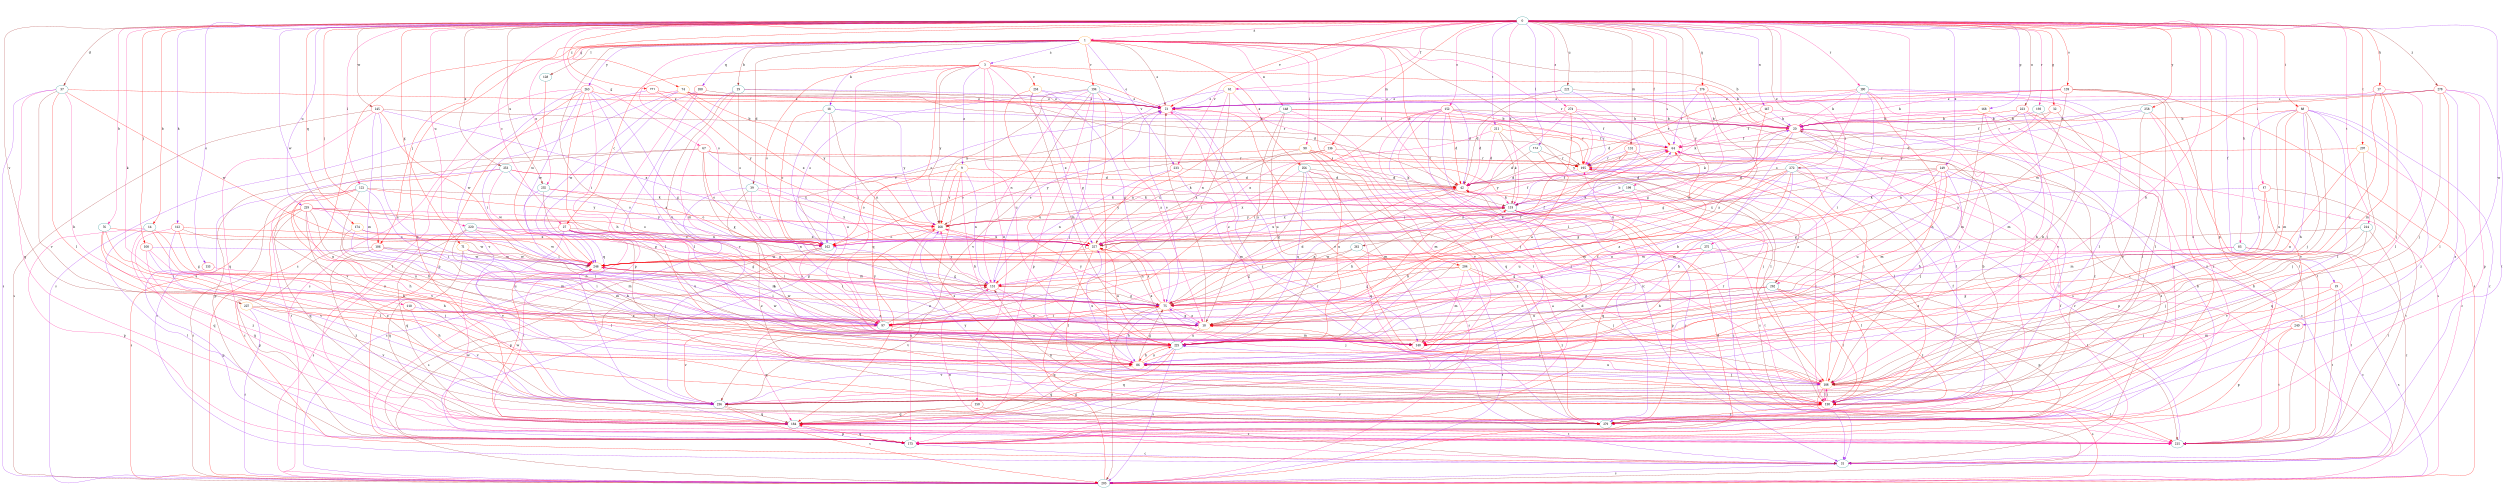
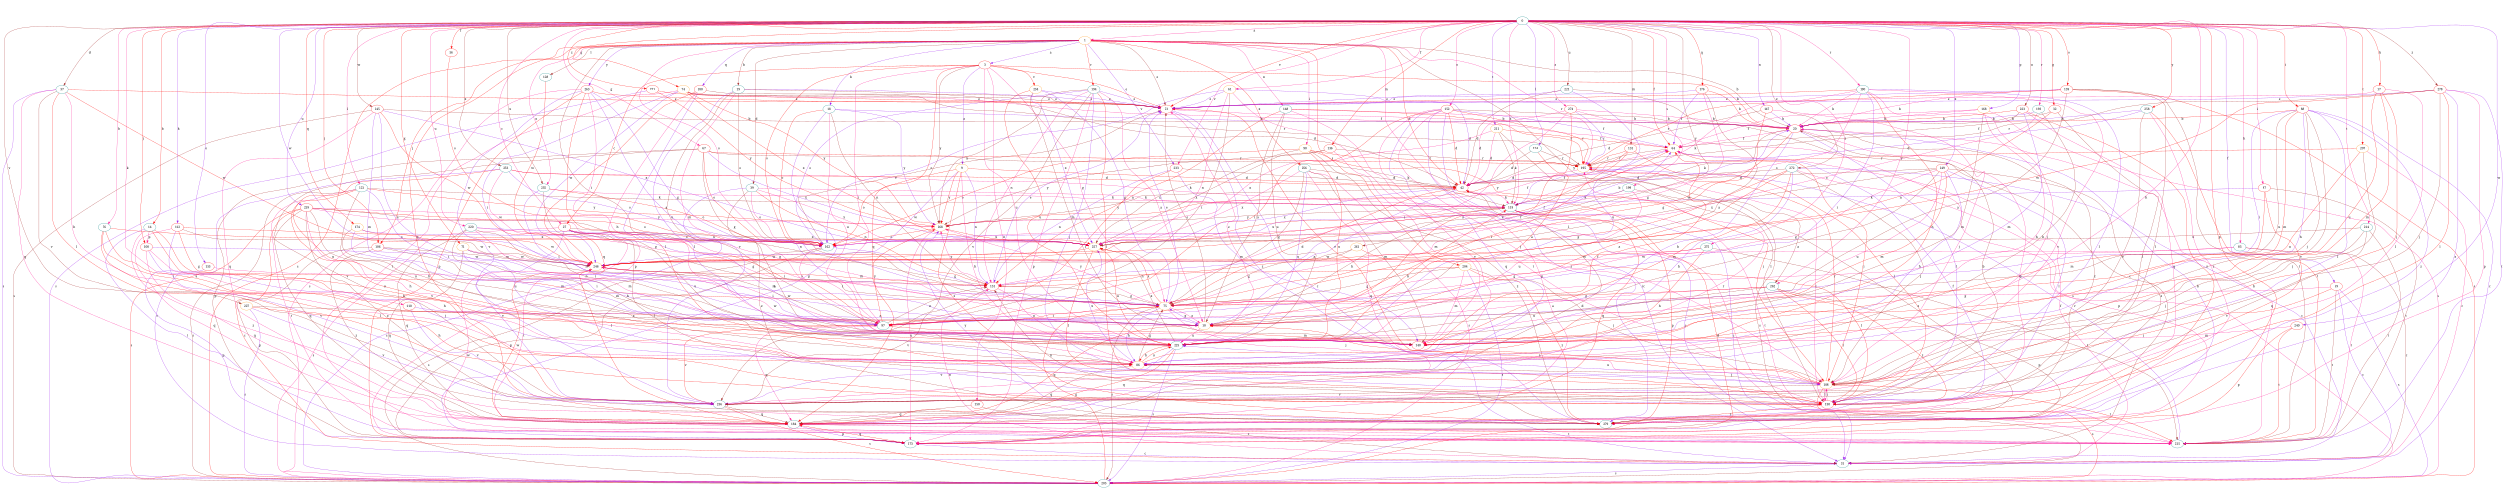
none -> (451, 53)
(1608, 156) -> (1608, 156)
(530, 193) -> (749, 255)
none -> (881, 245)
(1357, 247) -> (1357, 247)
(600, 250) -> (600, 250)
(1330, 250) -> (1330, 250)
(1527, 284) -> none
(312, 435) -> (148, 236)
